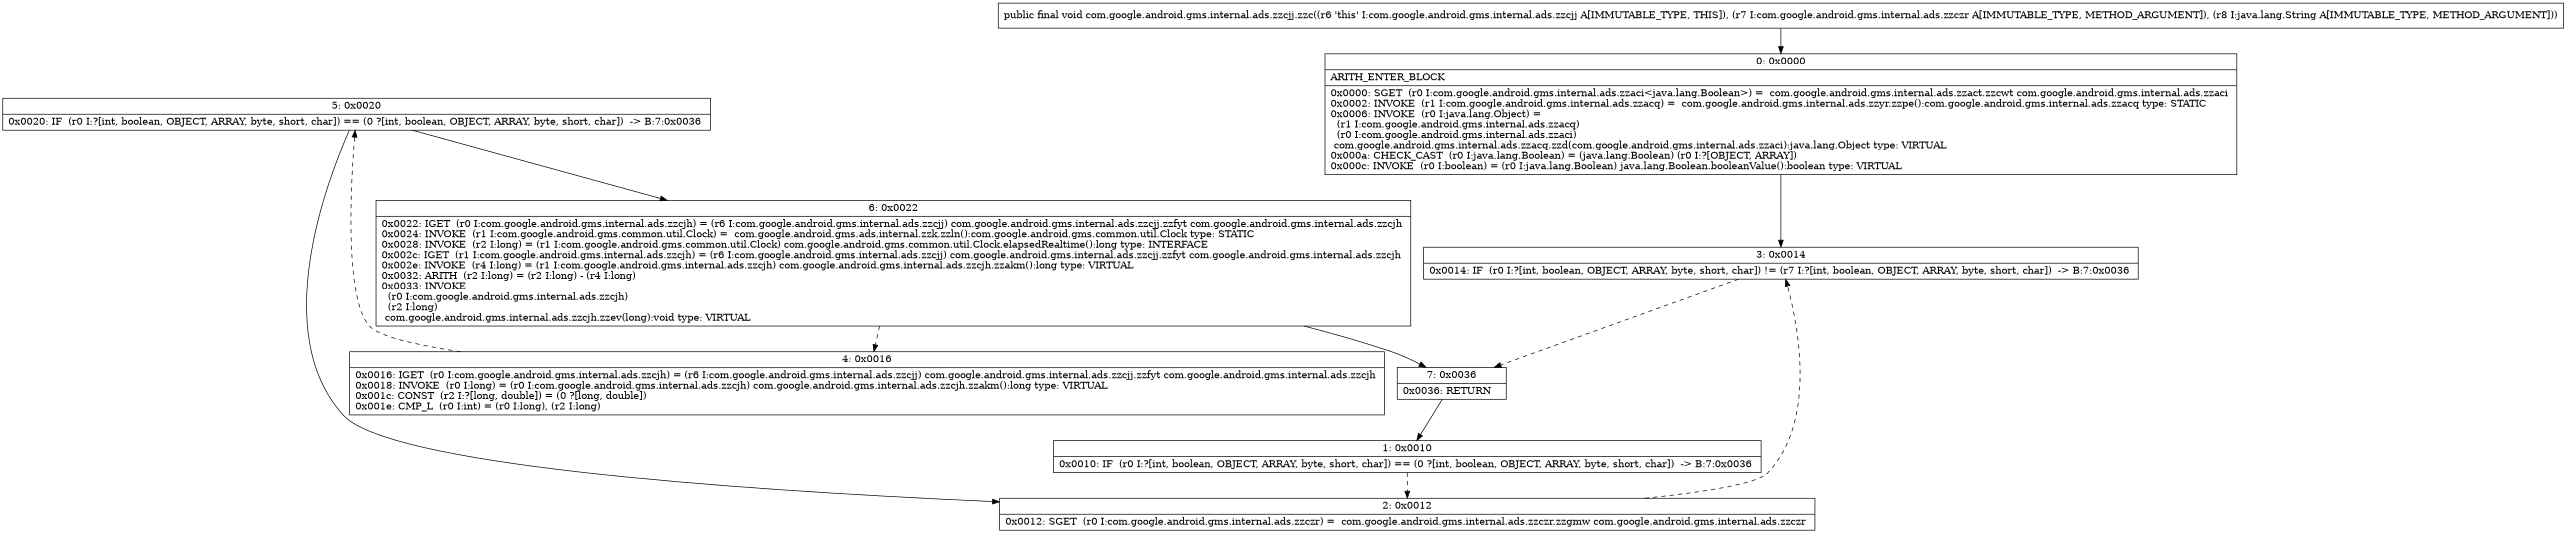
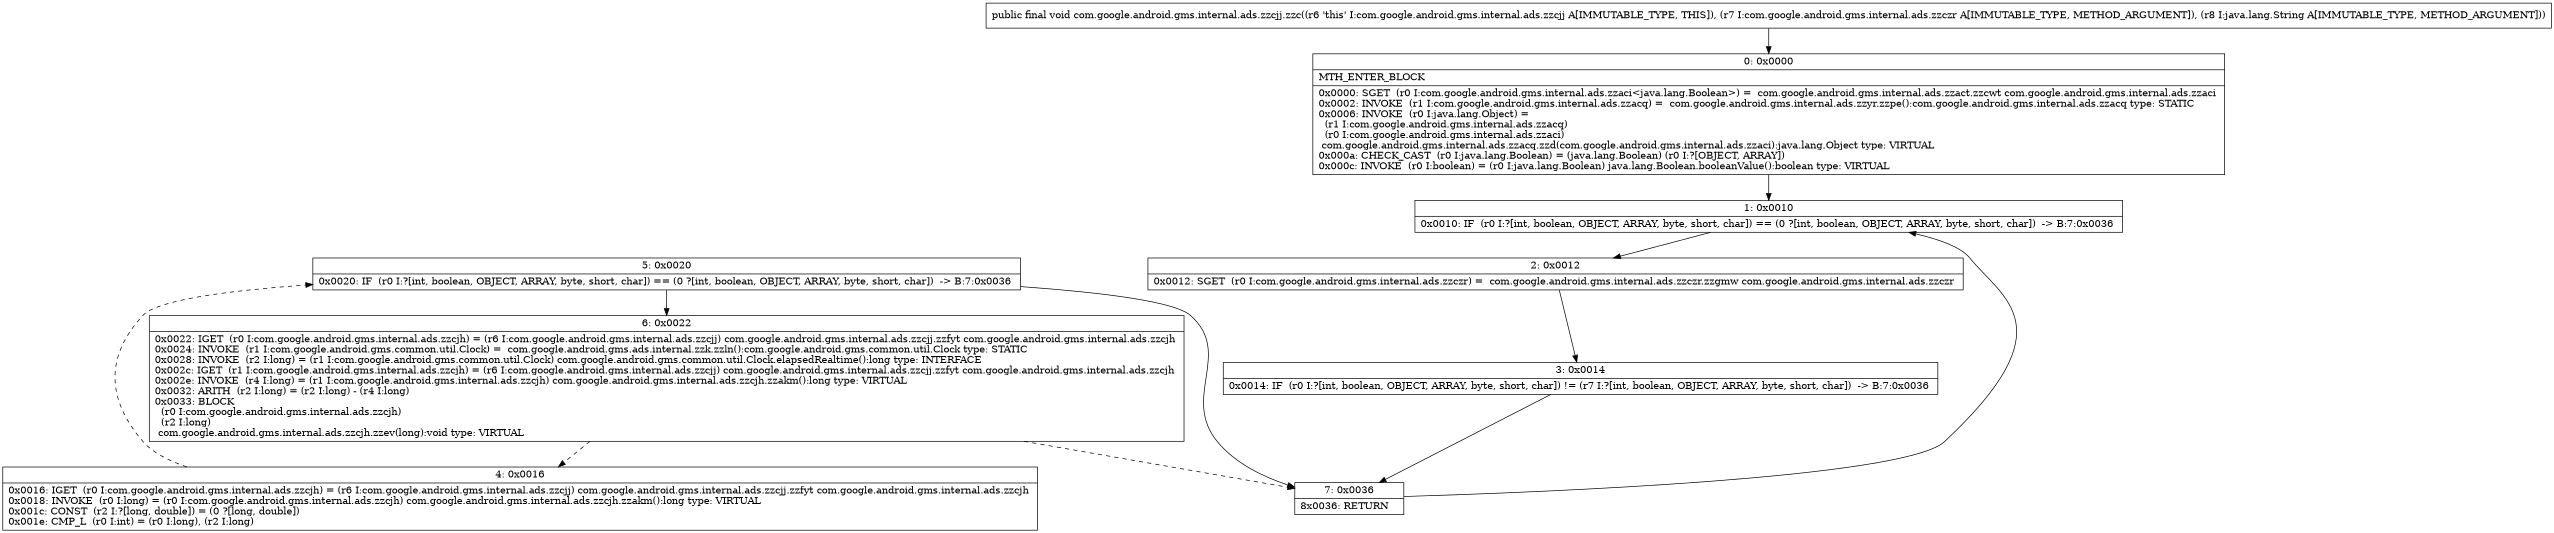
(1388, 77) -> (1372, 77)
(1781, 207) -> (1769, 184)
(427, 286) -> (198, 402)
(1620, 322) -> (1468, 437)
(1363, 342) -> (1156, 464)
(1452, 391) -> (1349, 506)
(1786, 444) -> (1567, 323)
(515, 463) -> (1204, 333)
(1407, 482) -> (1666, 244)
